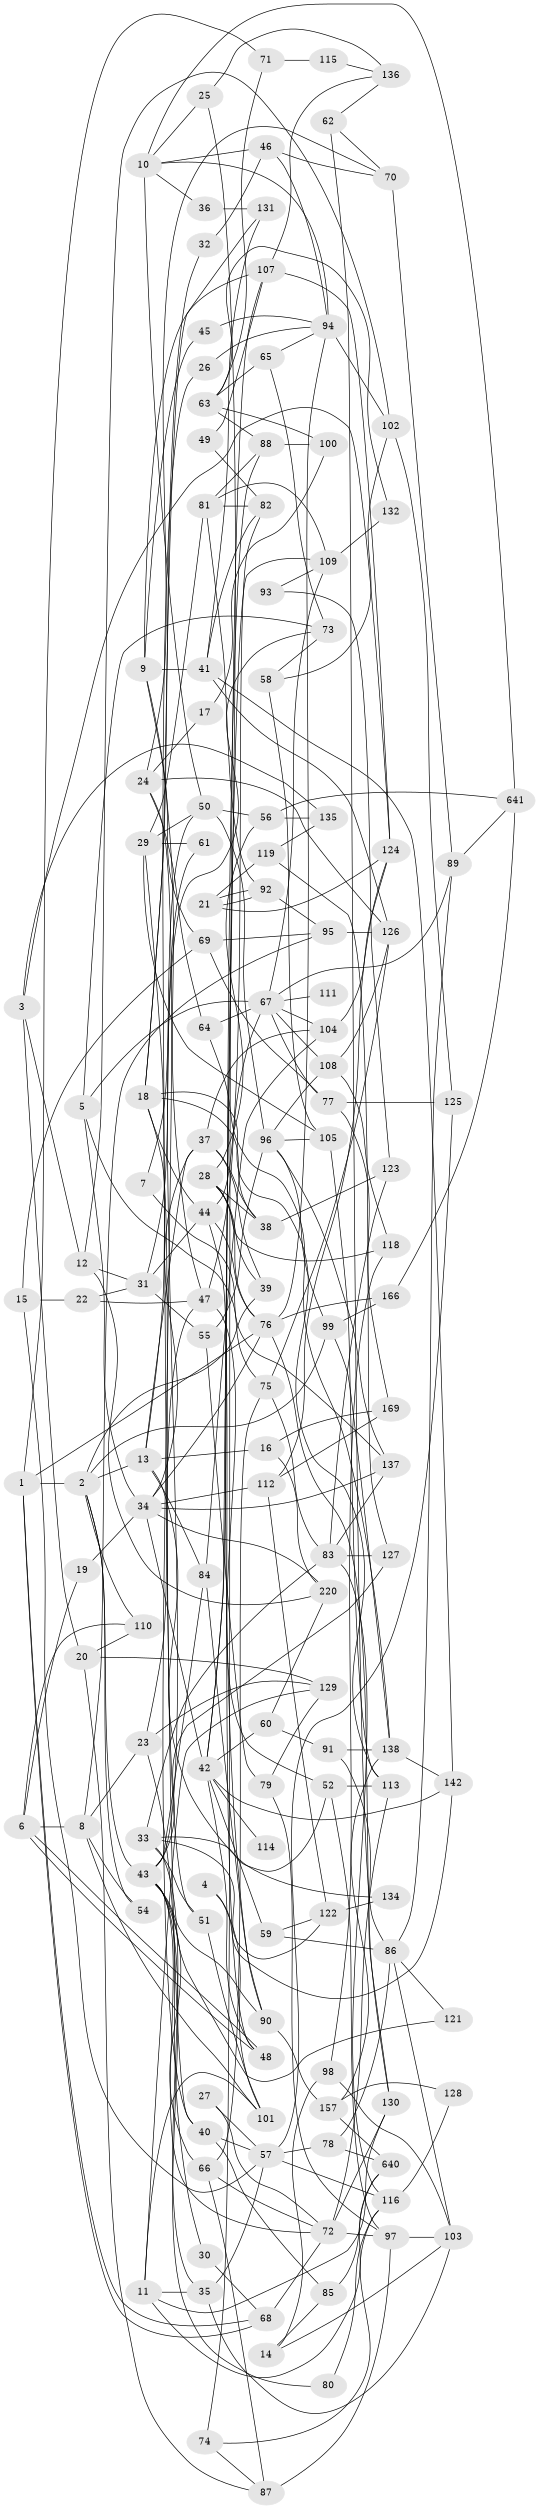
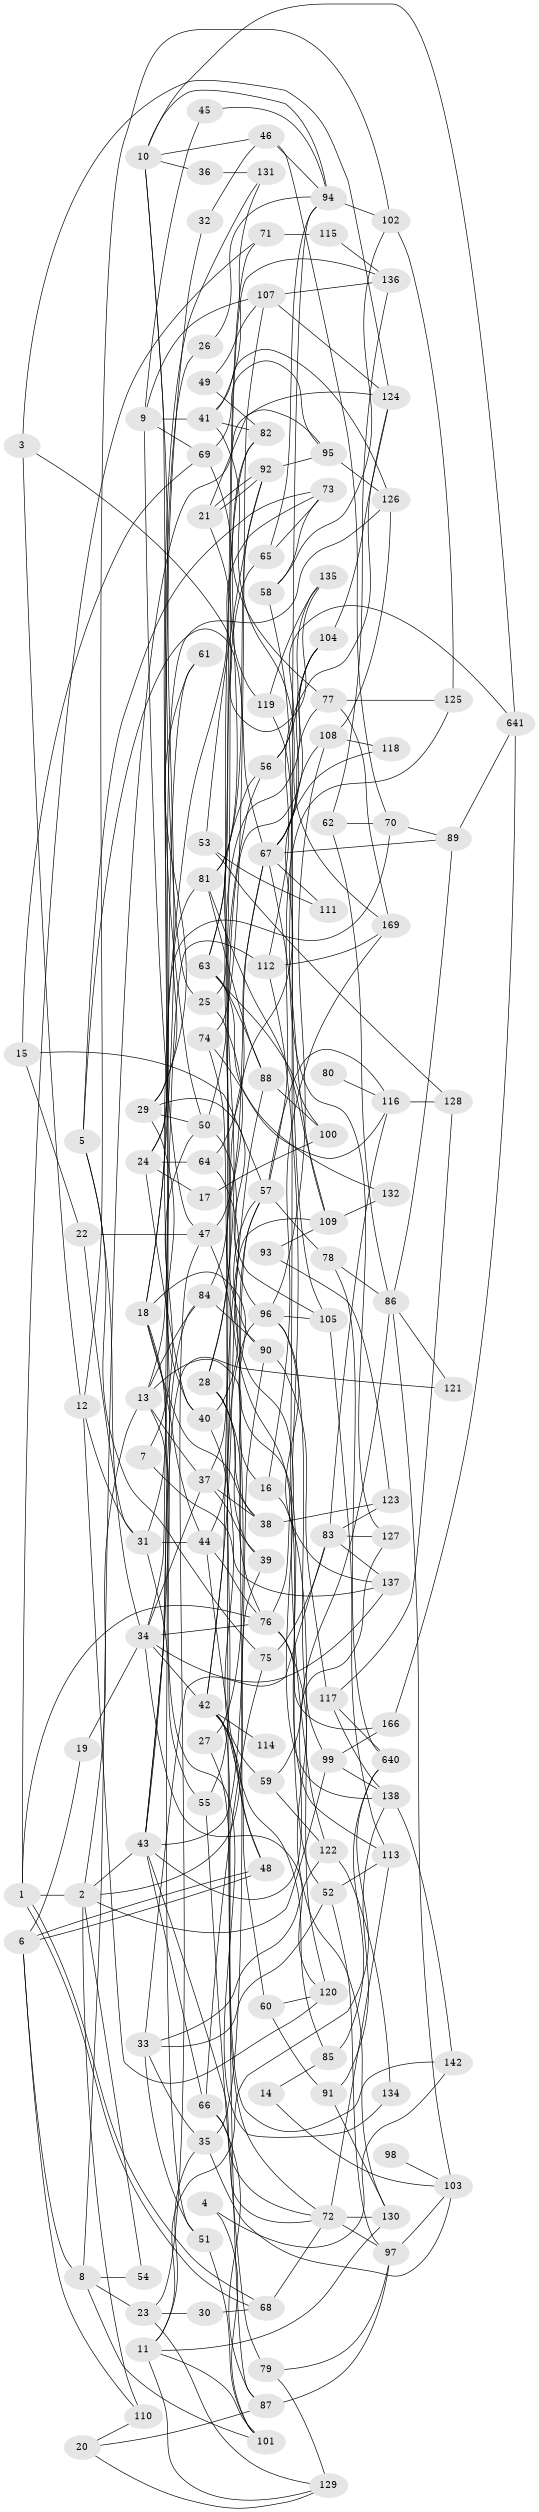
none -> (205, 844)
(436, 1236) -> (271, 657)
(313, 1271) -> none
(44, 1334) -> none
(329, 1592) -> (329, 1993)
(350, 1657) -> none
(329, 2109) -> (329, 1699)
(297, 2214) -> none
(175, 2247) -> none
